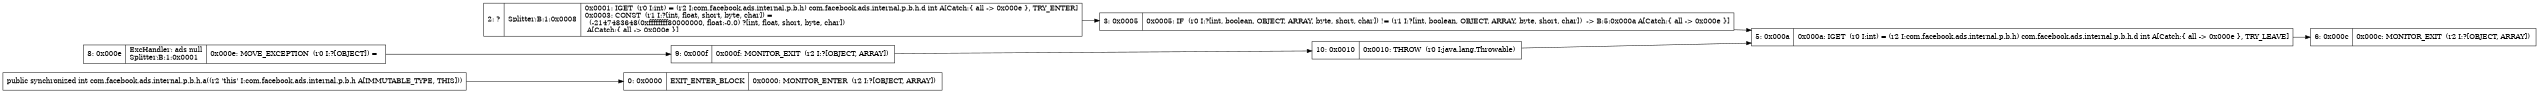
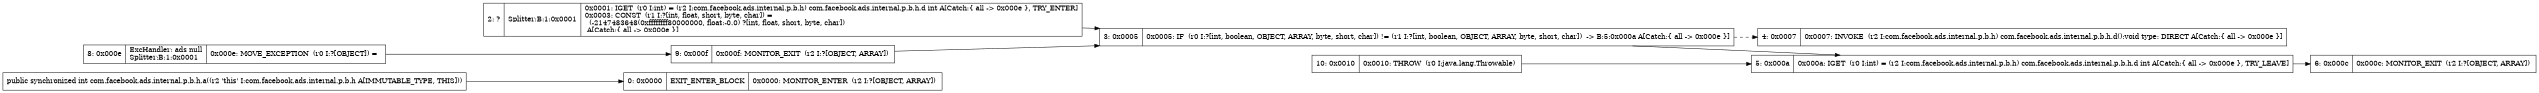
(542, 19) -> (542, 19)
none -> (2022, 37)
(1101, 52) -> (995, 49)
